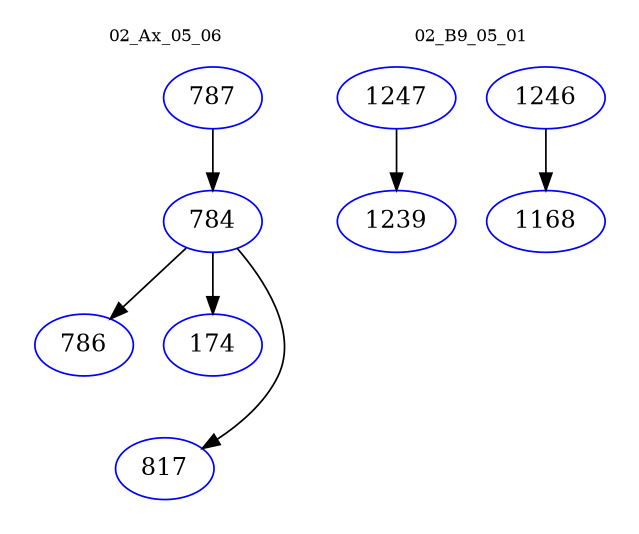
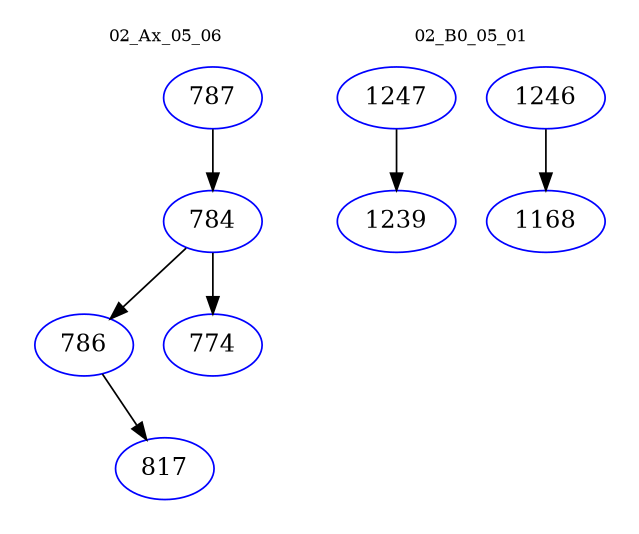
(471, 37) -> (471, 37)
(213, 345) -> (213, 345)
(284, 351) -> (120, 400)
